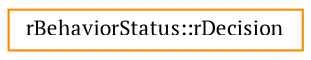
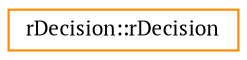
(156, 30) -> (123, 30)
